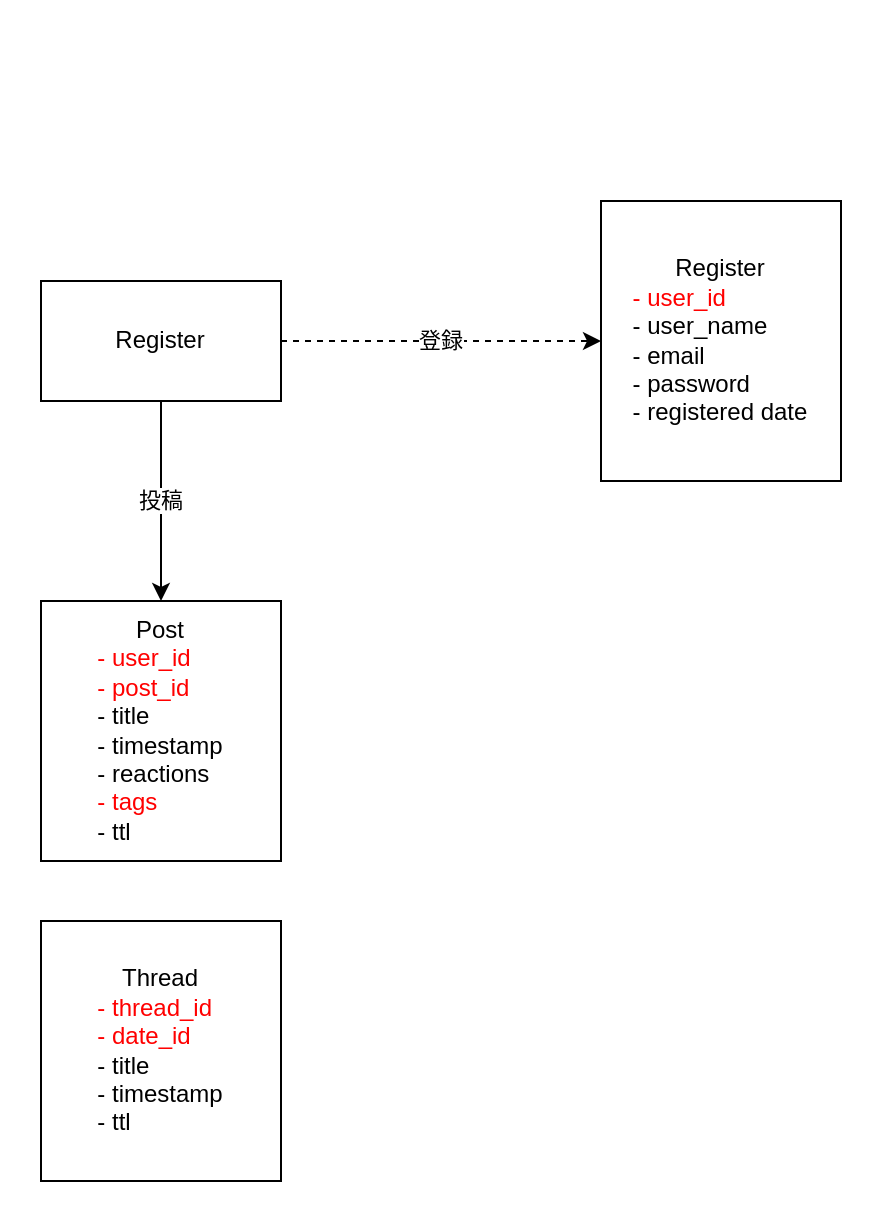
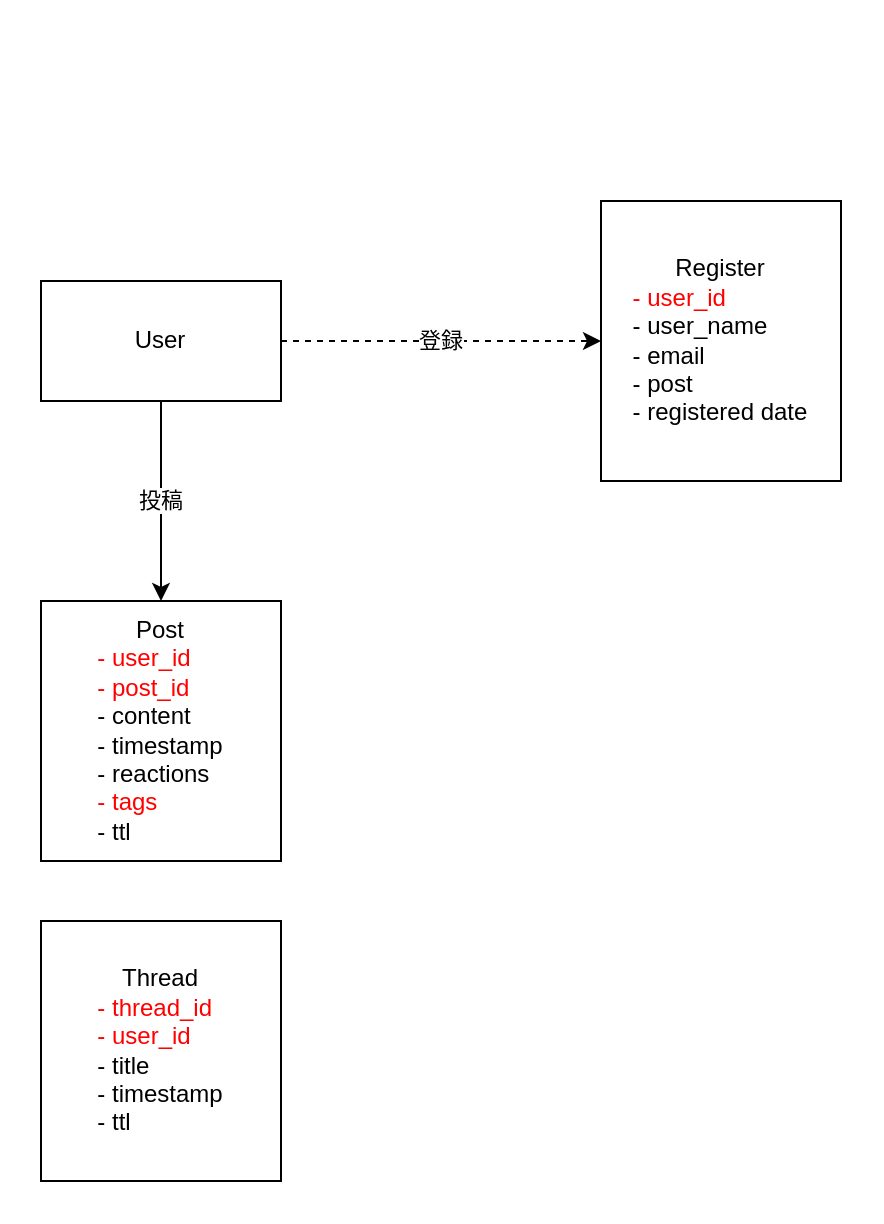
(161, 341) -> (161, 341)
(721, 341) -> (721, 341)
(161, 731) -> (161, 731)
(161, 1051) -> (161, 1051)
